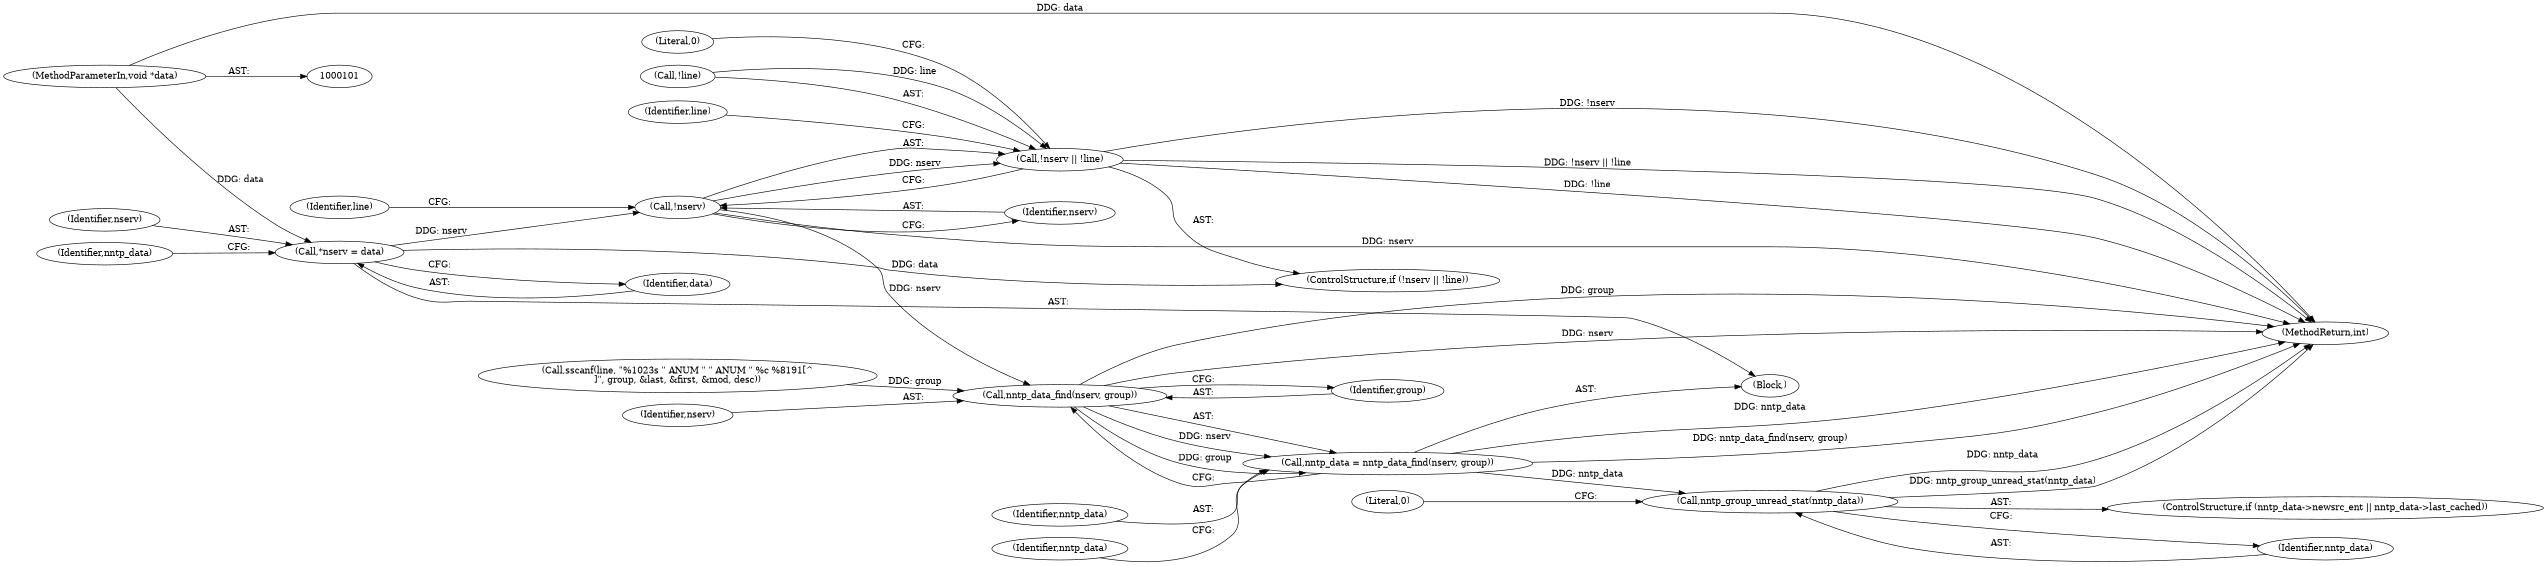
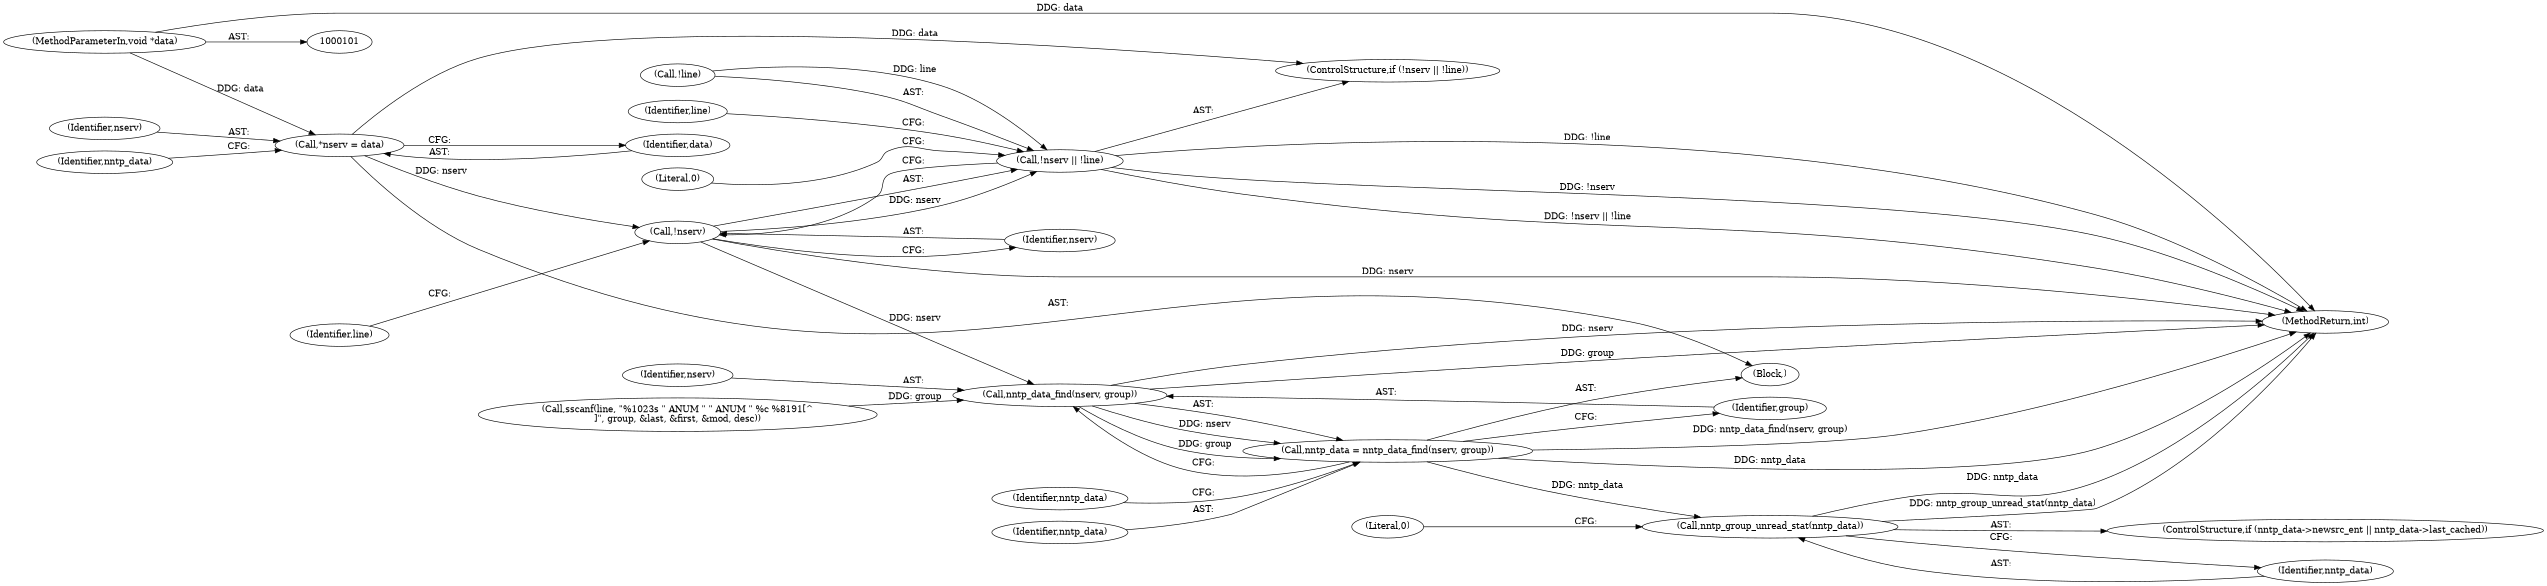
(1233, 385) -> (1588, 427)
